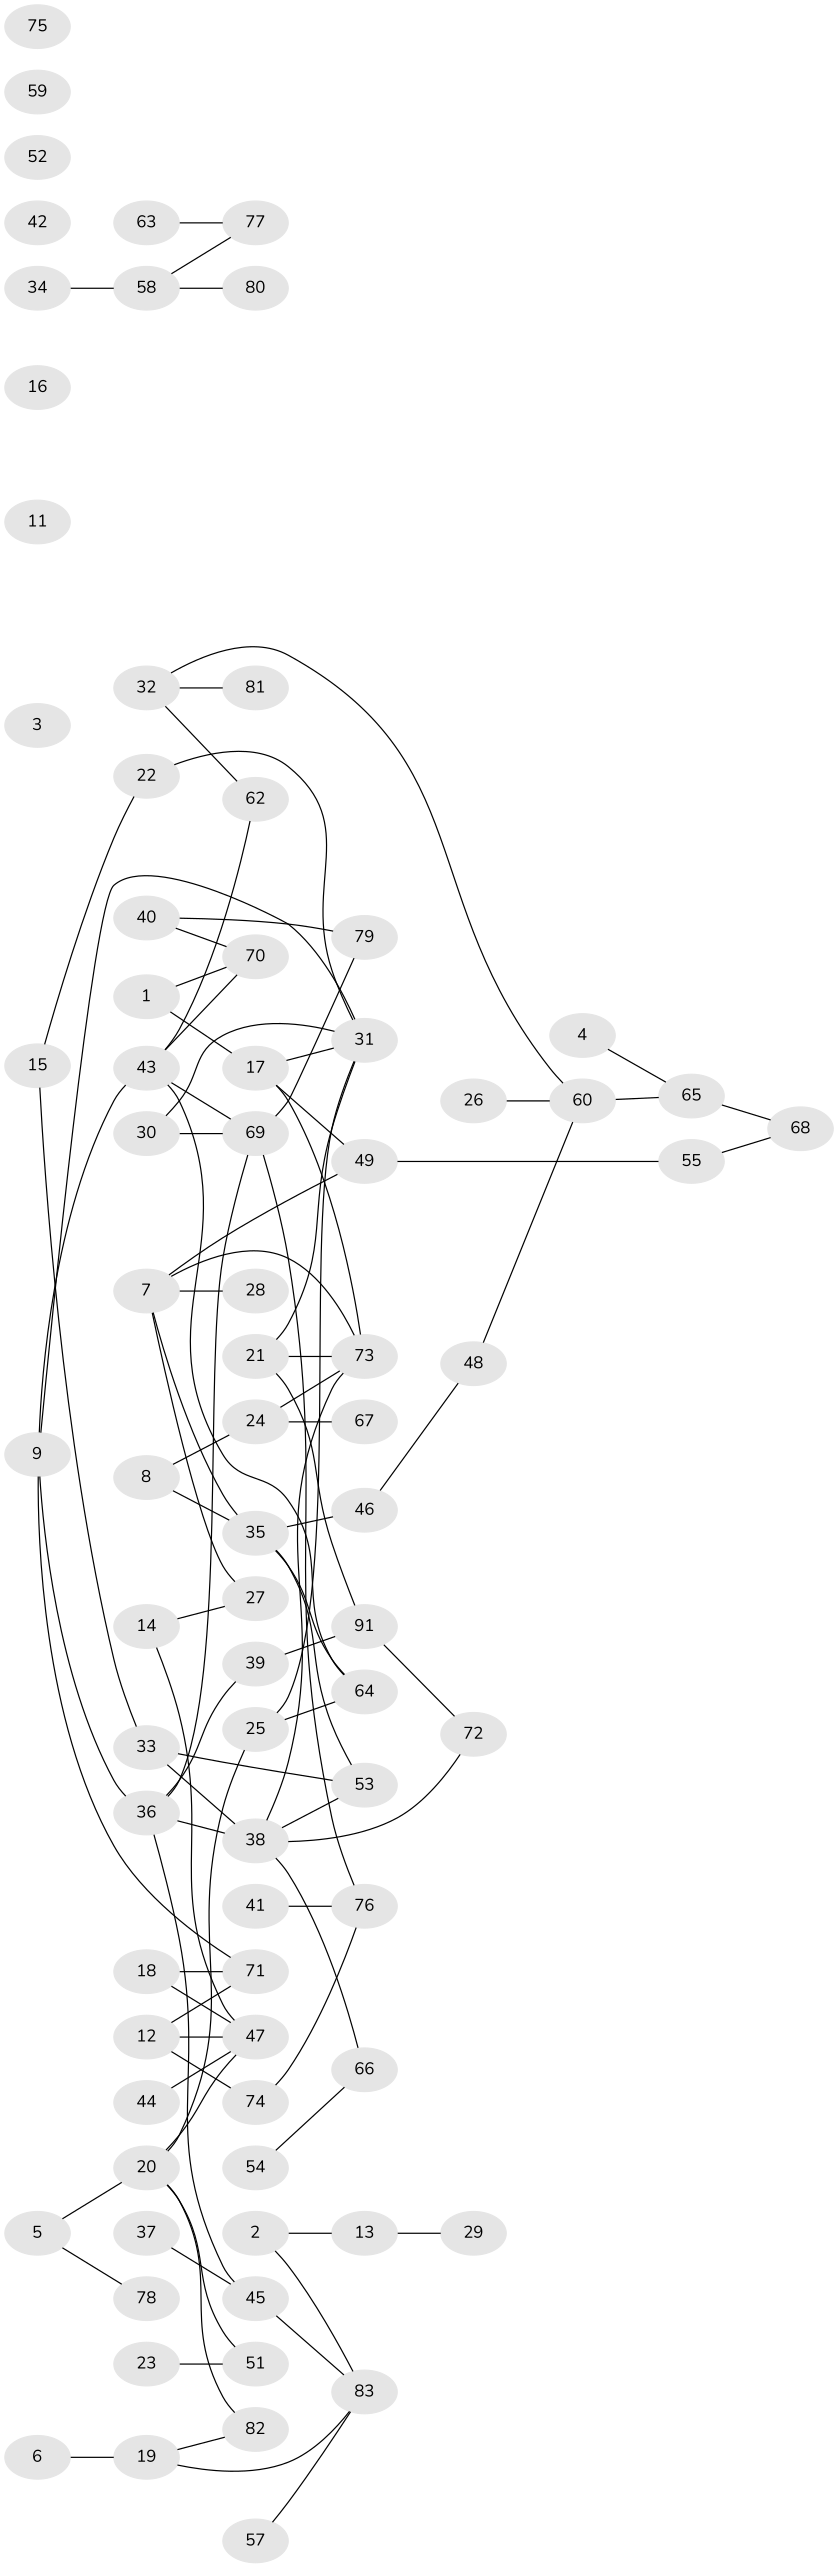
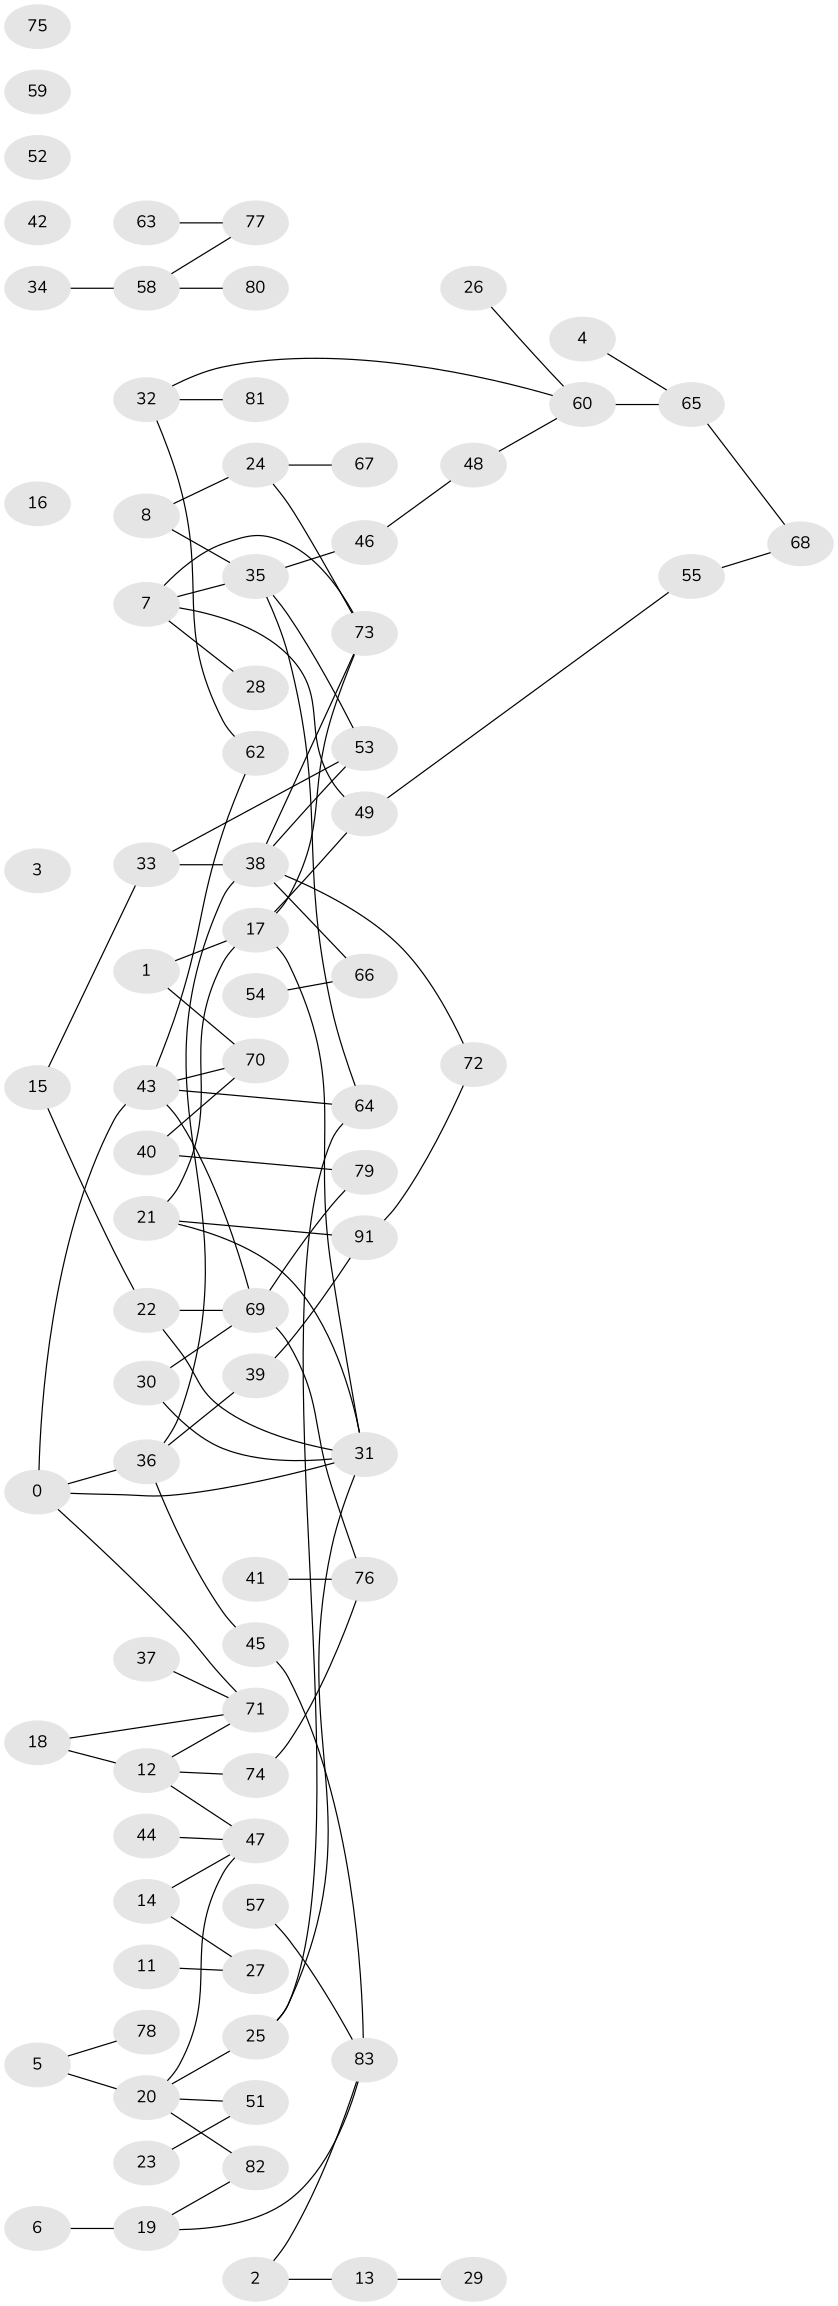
(310, 1356) -> (201, 1061)
(183, 1444) -> (194, 1969)
(38, 1455) -> (38, 1492)
(212, 1494) -> (194, 1310)
(201, 2004) -> (92, 1757)
(210, 2271) -> (201, 1685)
